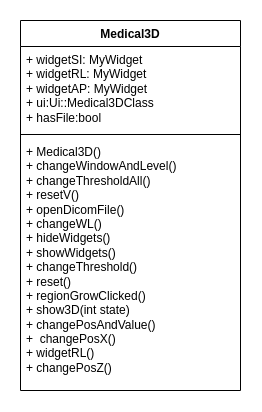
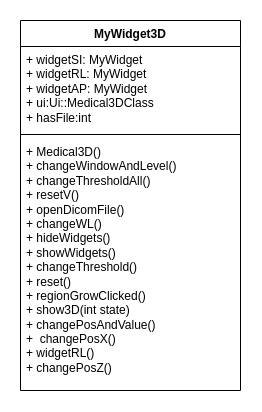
(131, 35) -> (131, 35)
(90, 90) -> (90, 90)
